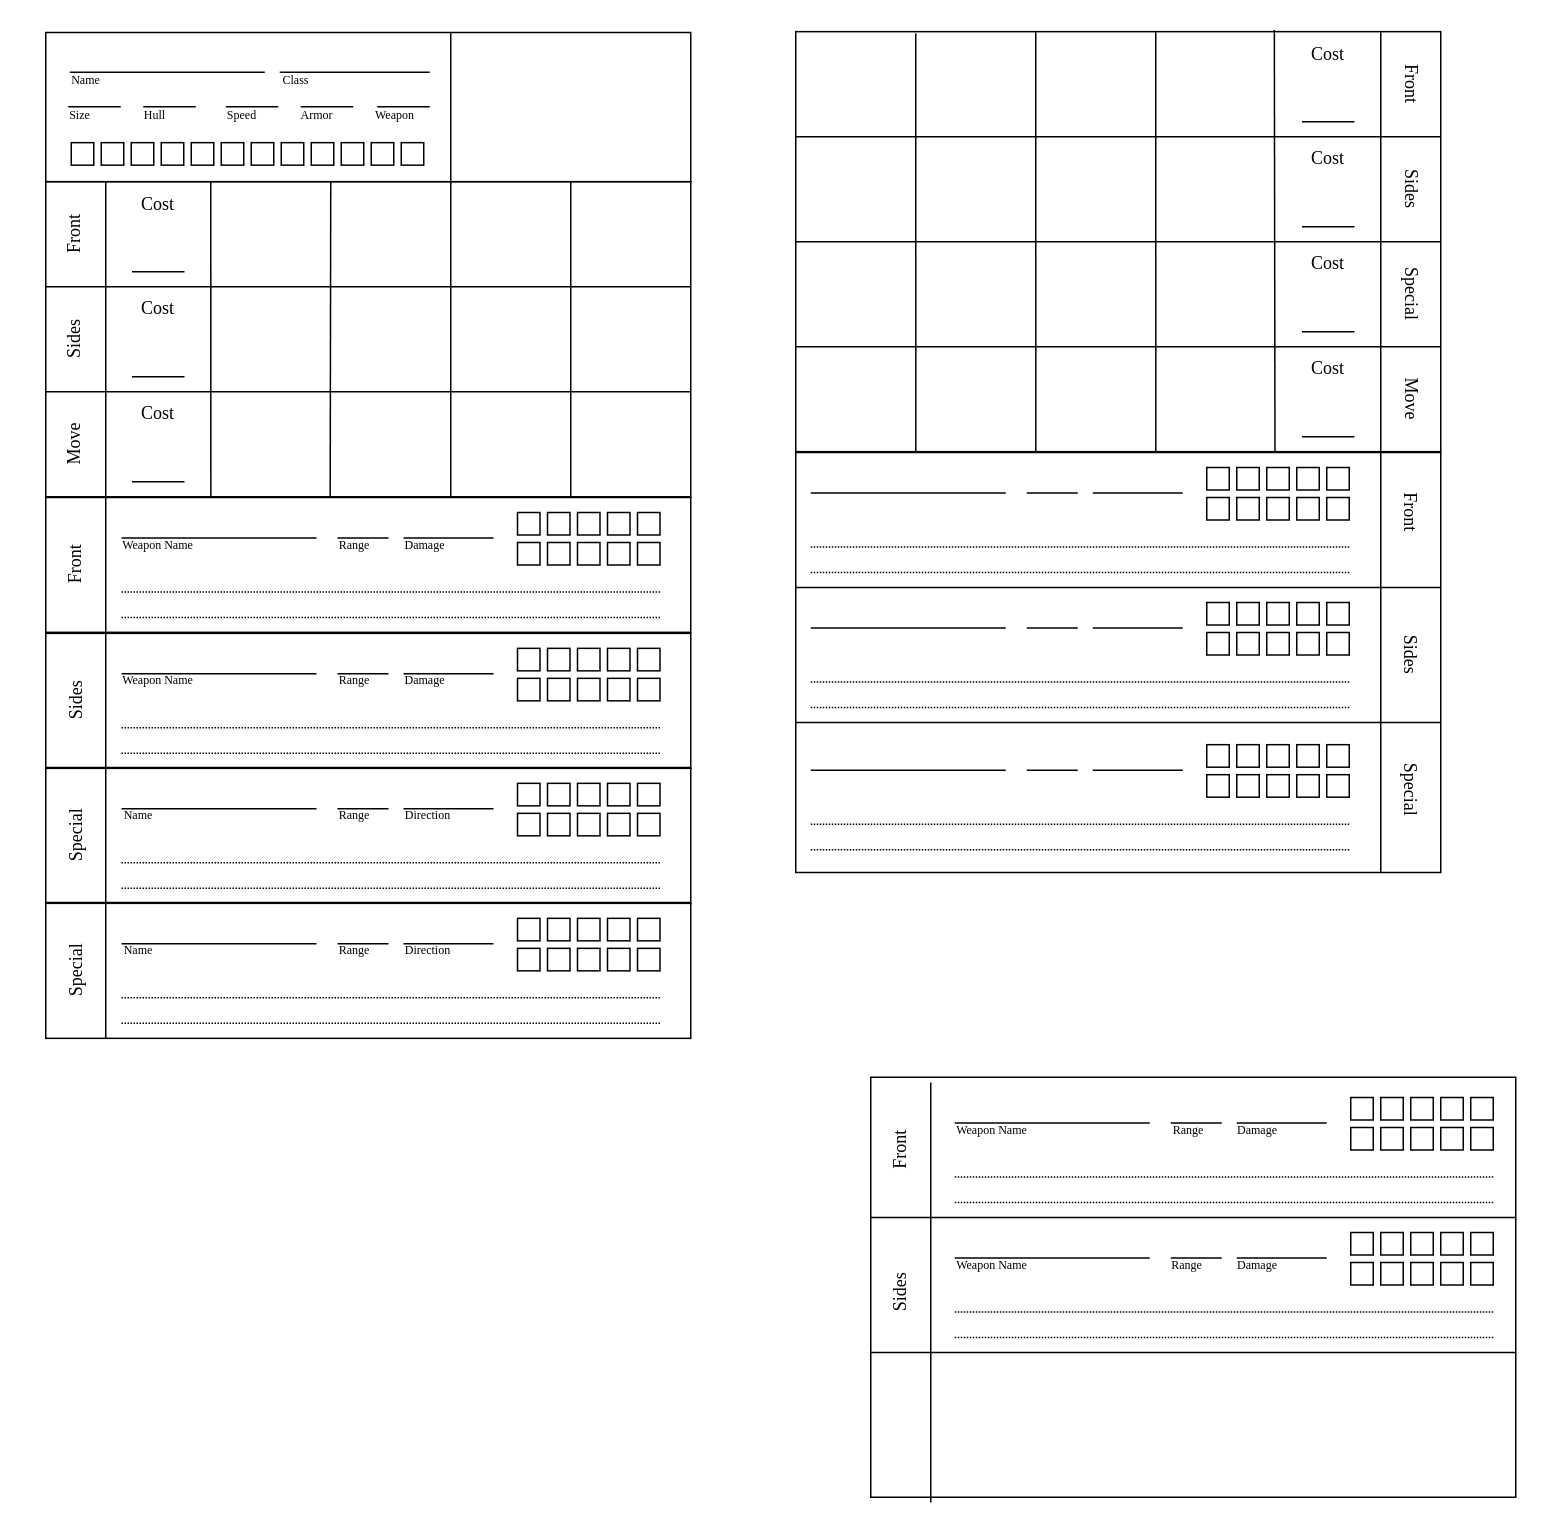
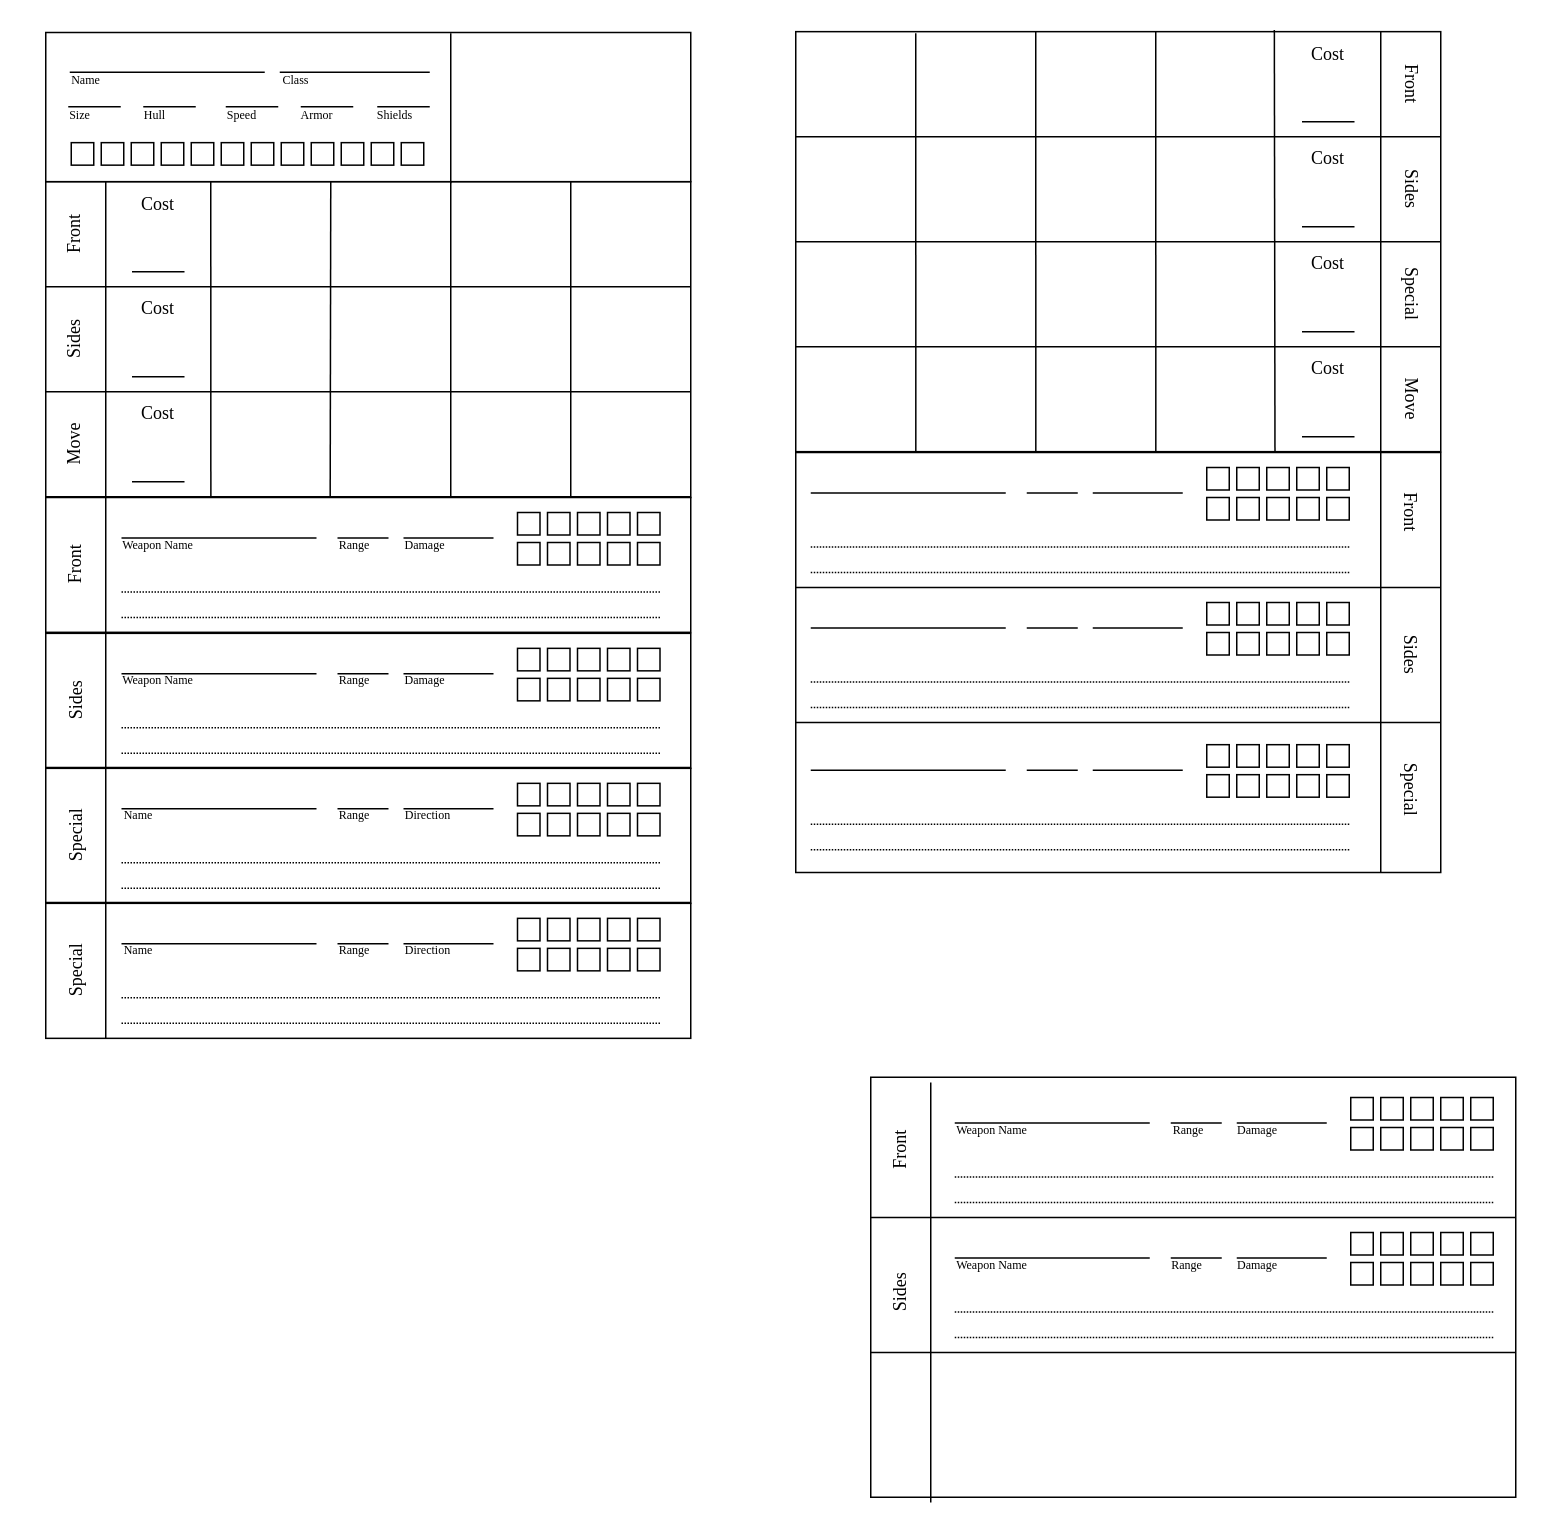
(395, 115) -> (395, 115)
